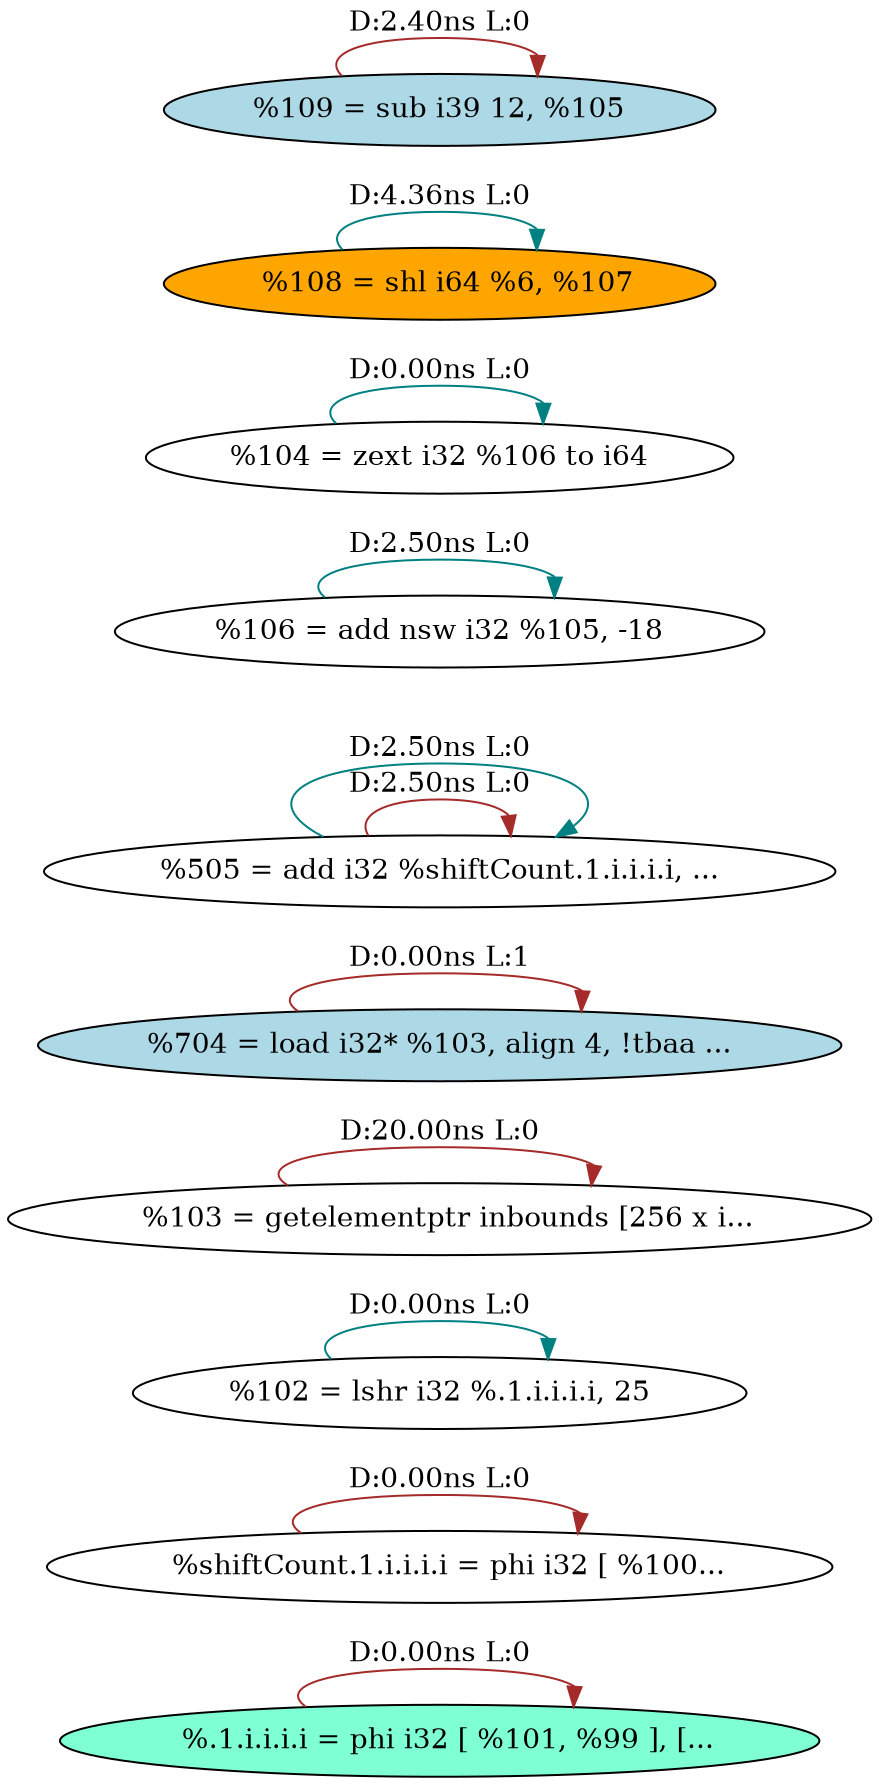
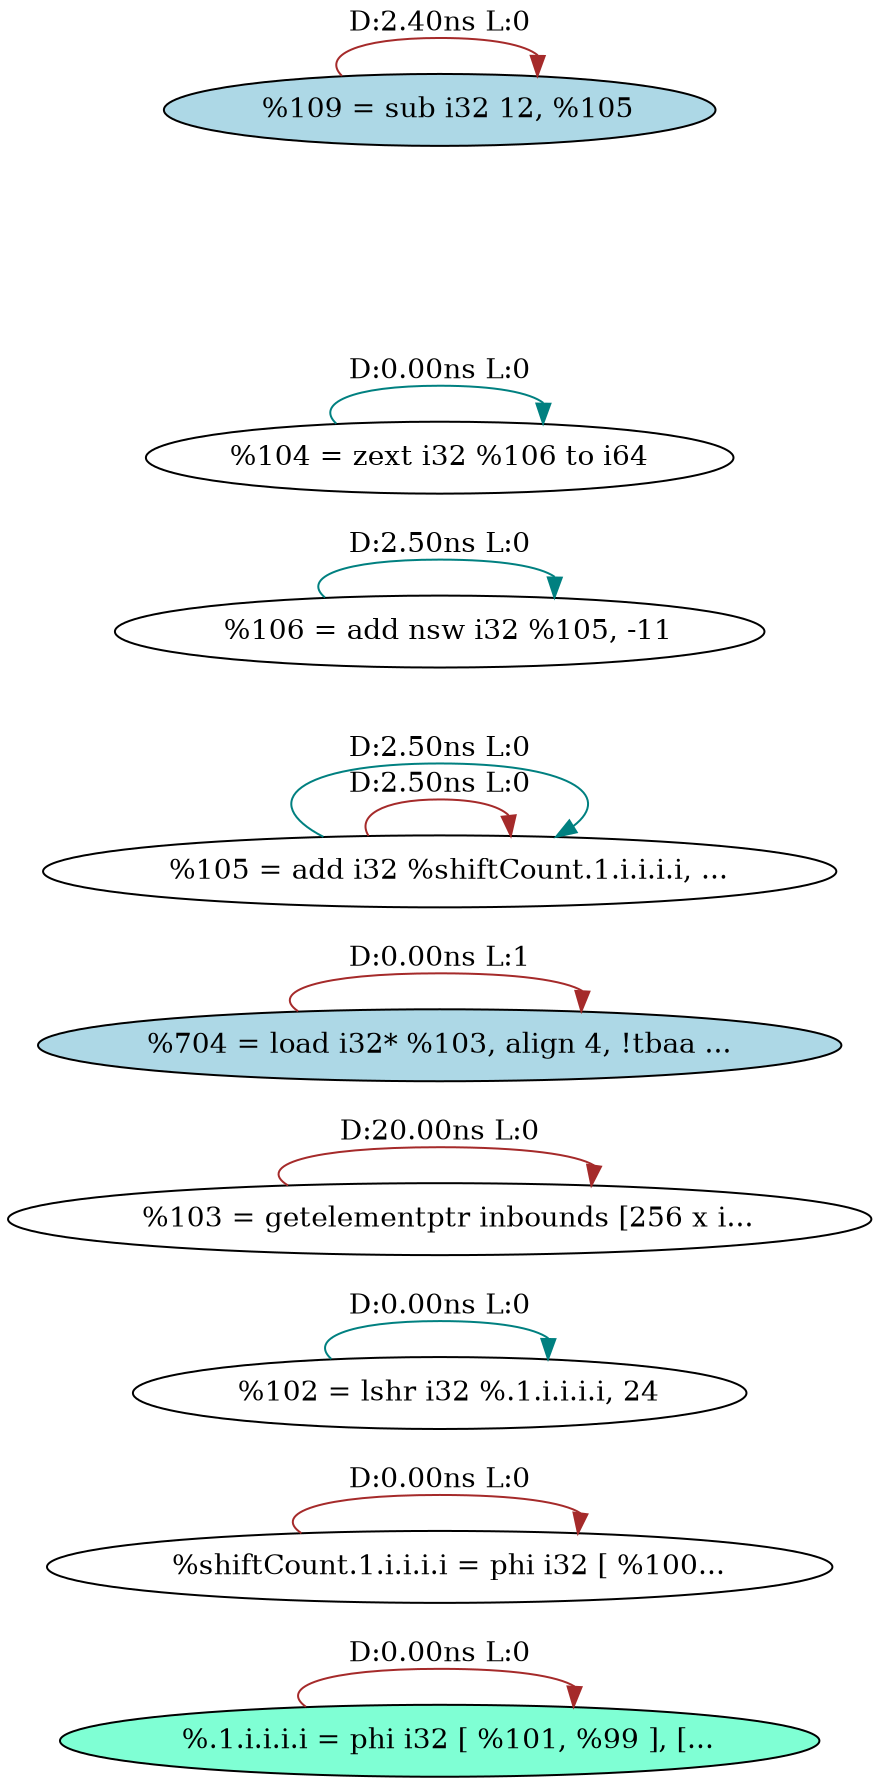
(440, 110) -> (440, 110)
(440, 284) -> none
(440, 632) -> (440, 632)
(440, 871) -> (440, 871)
(440, 1393) -> (440, 1393)
